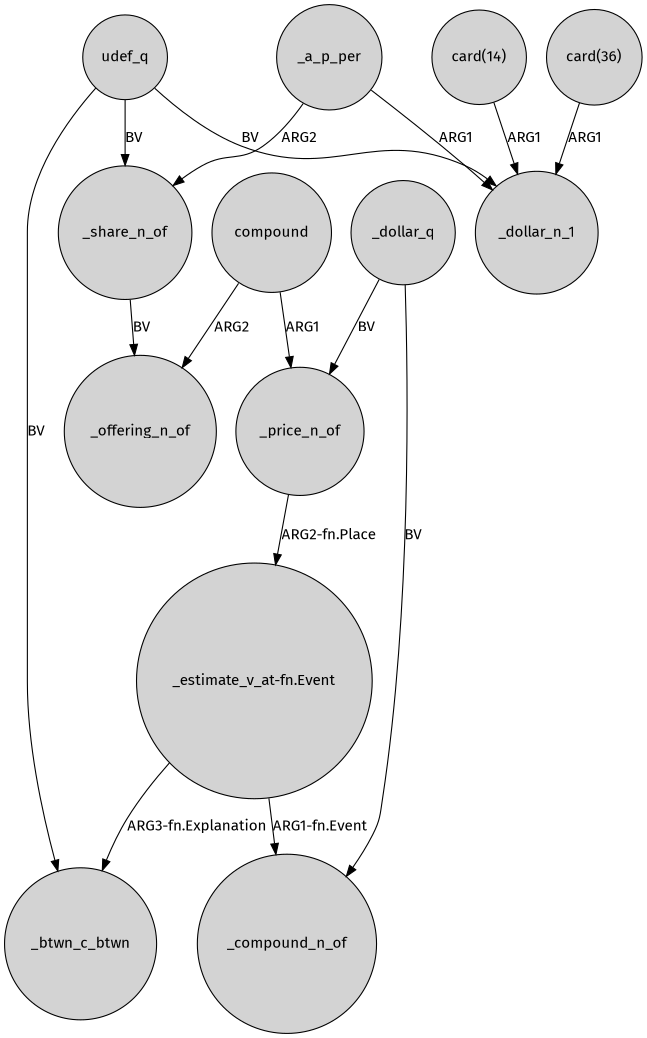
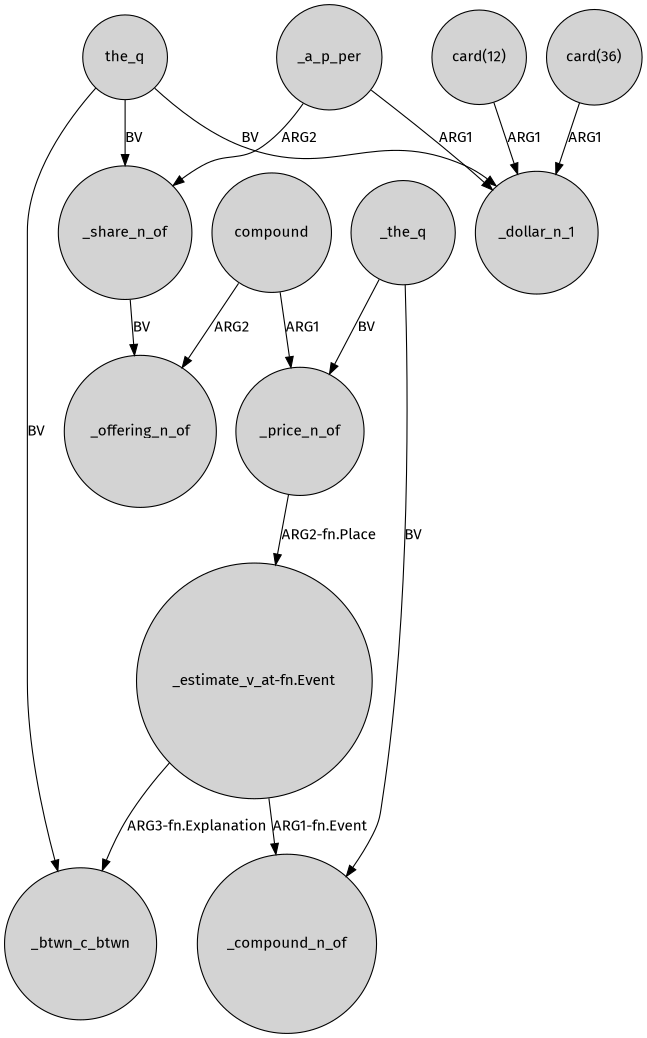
(125, 57) -> (125, 57)
(479, 57) -> (479, 57)
(403, 233) -> (403, 233)
